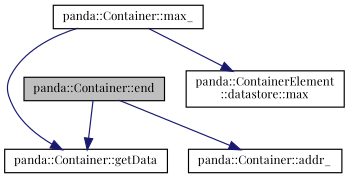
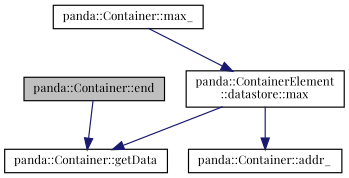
(10, 77) -> (173, 126)
(174, 123) -> (265, 122)
